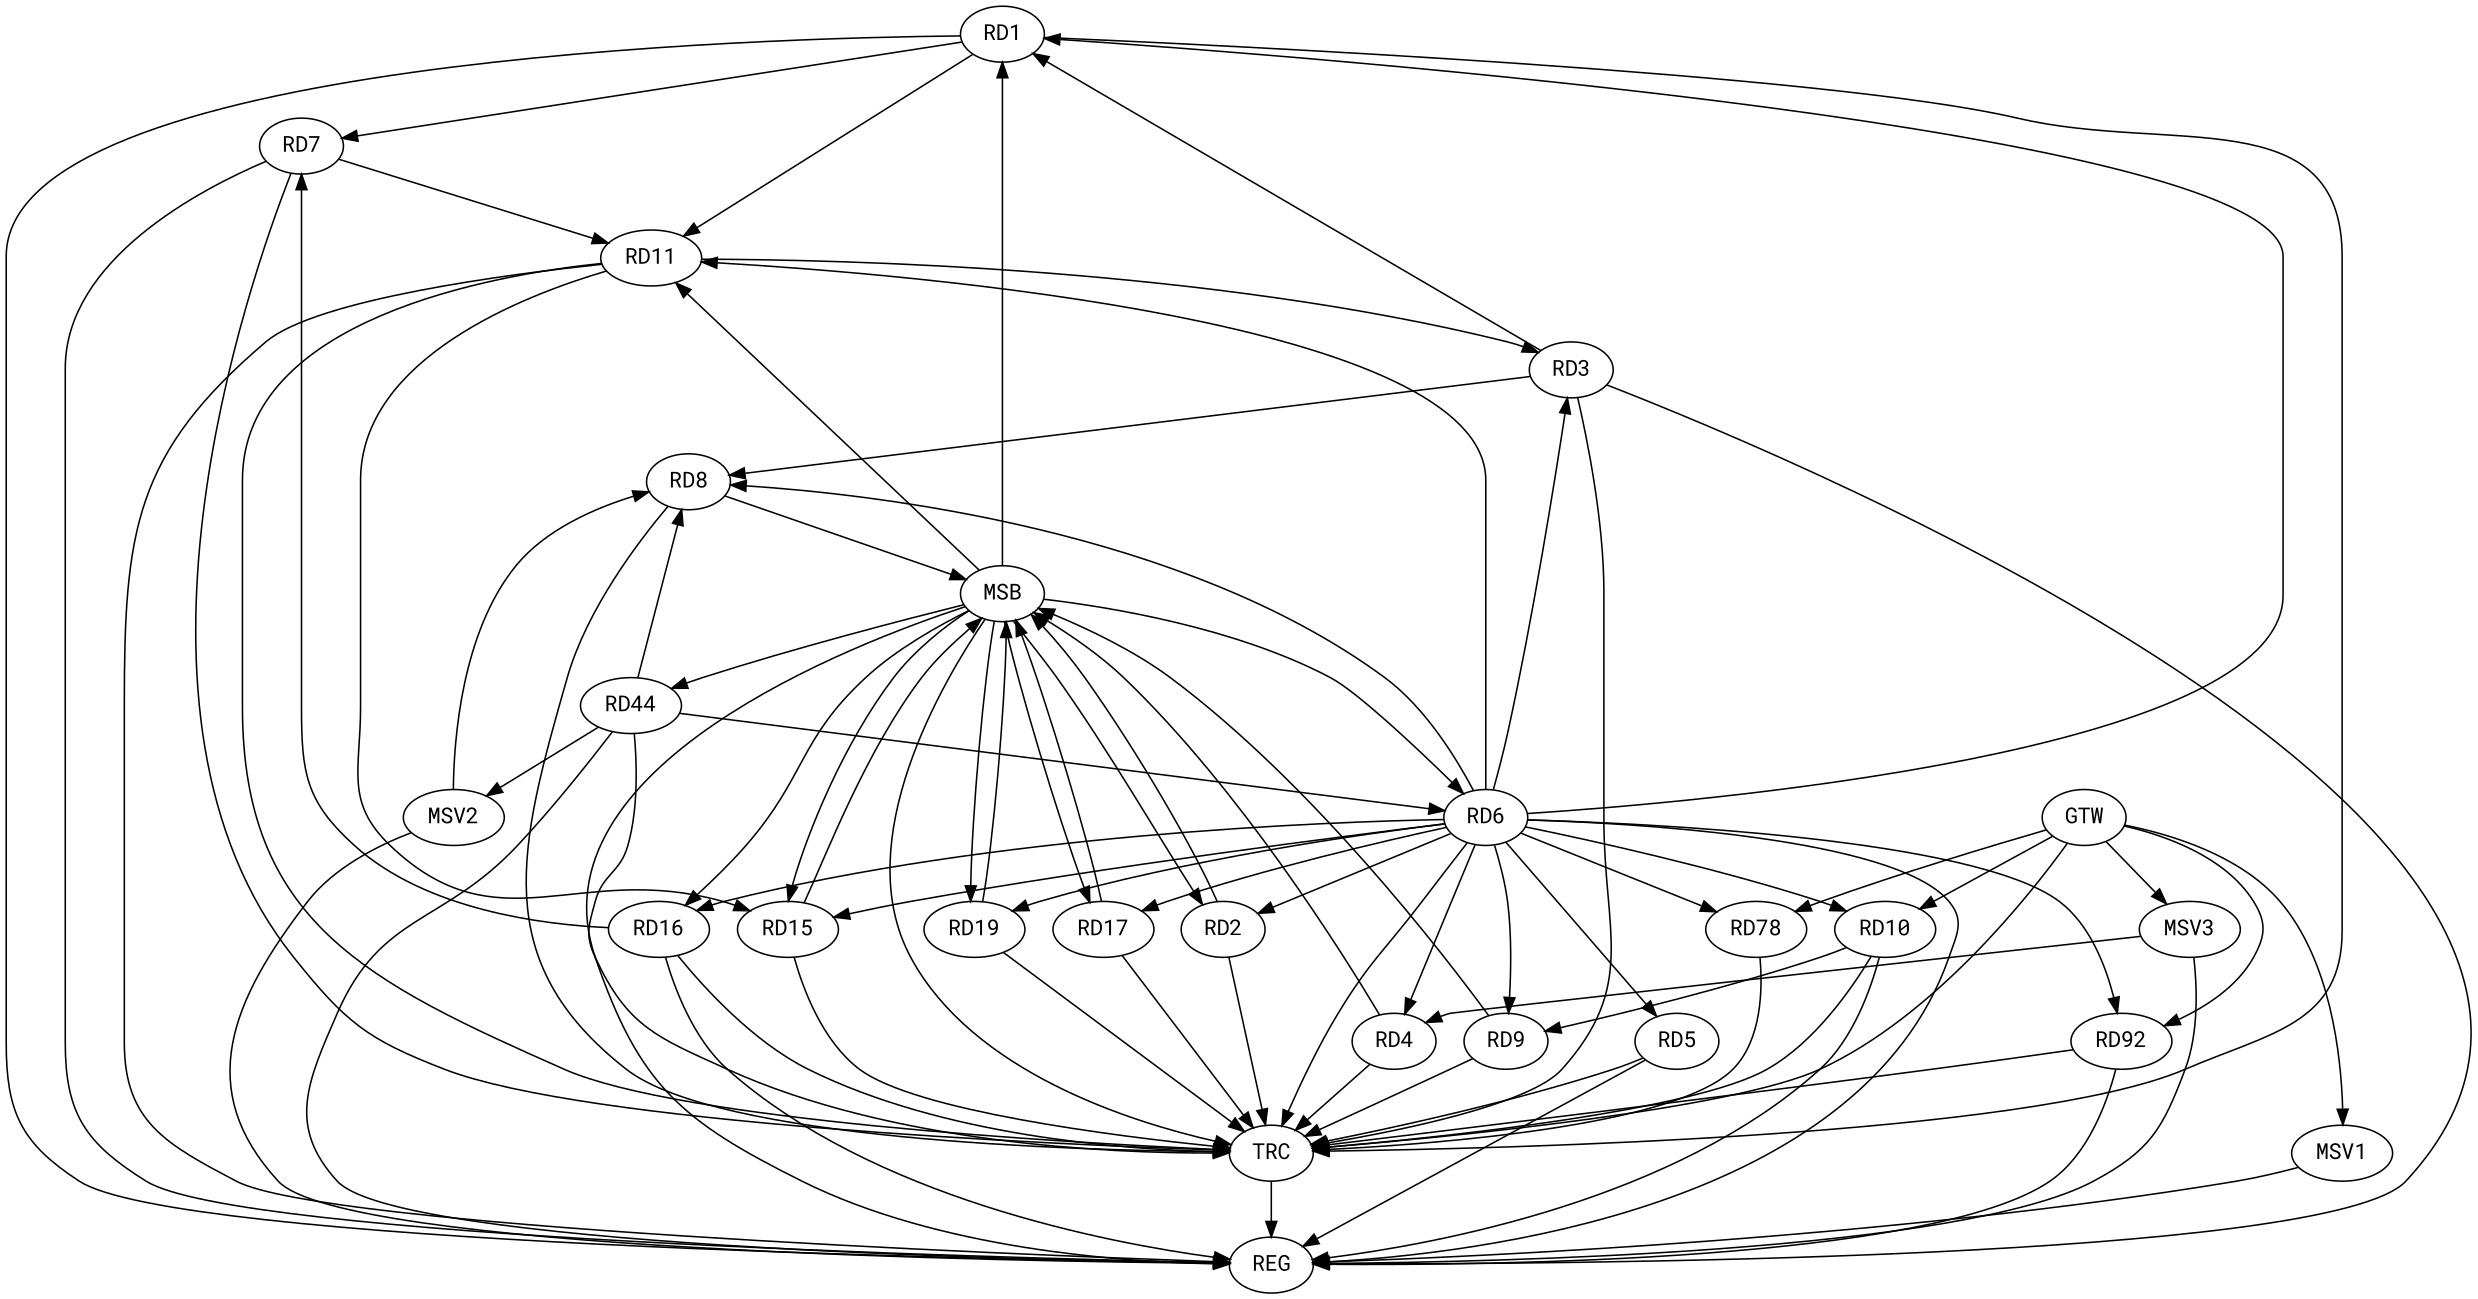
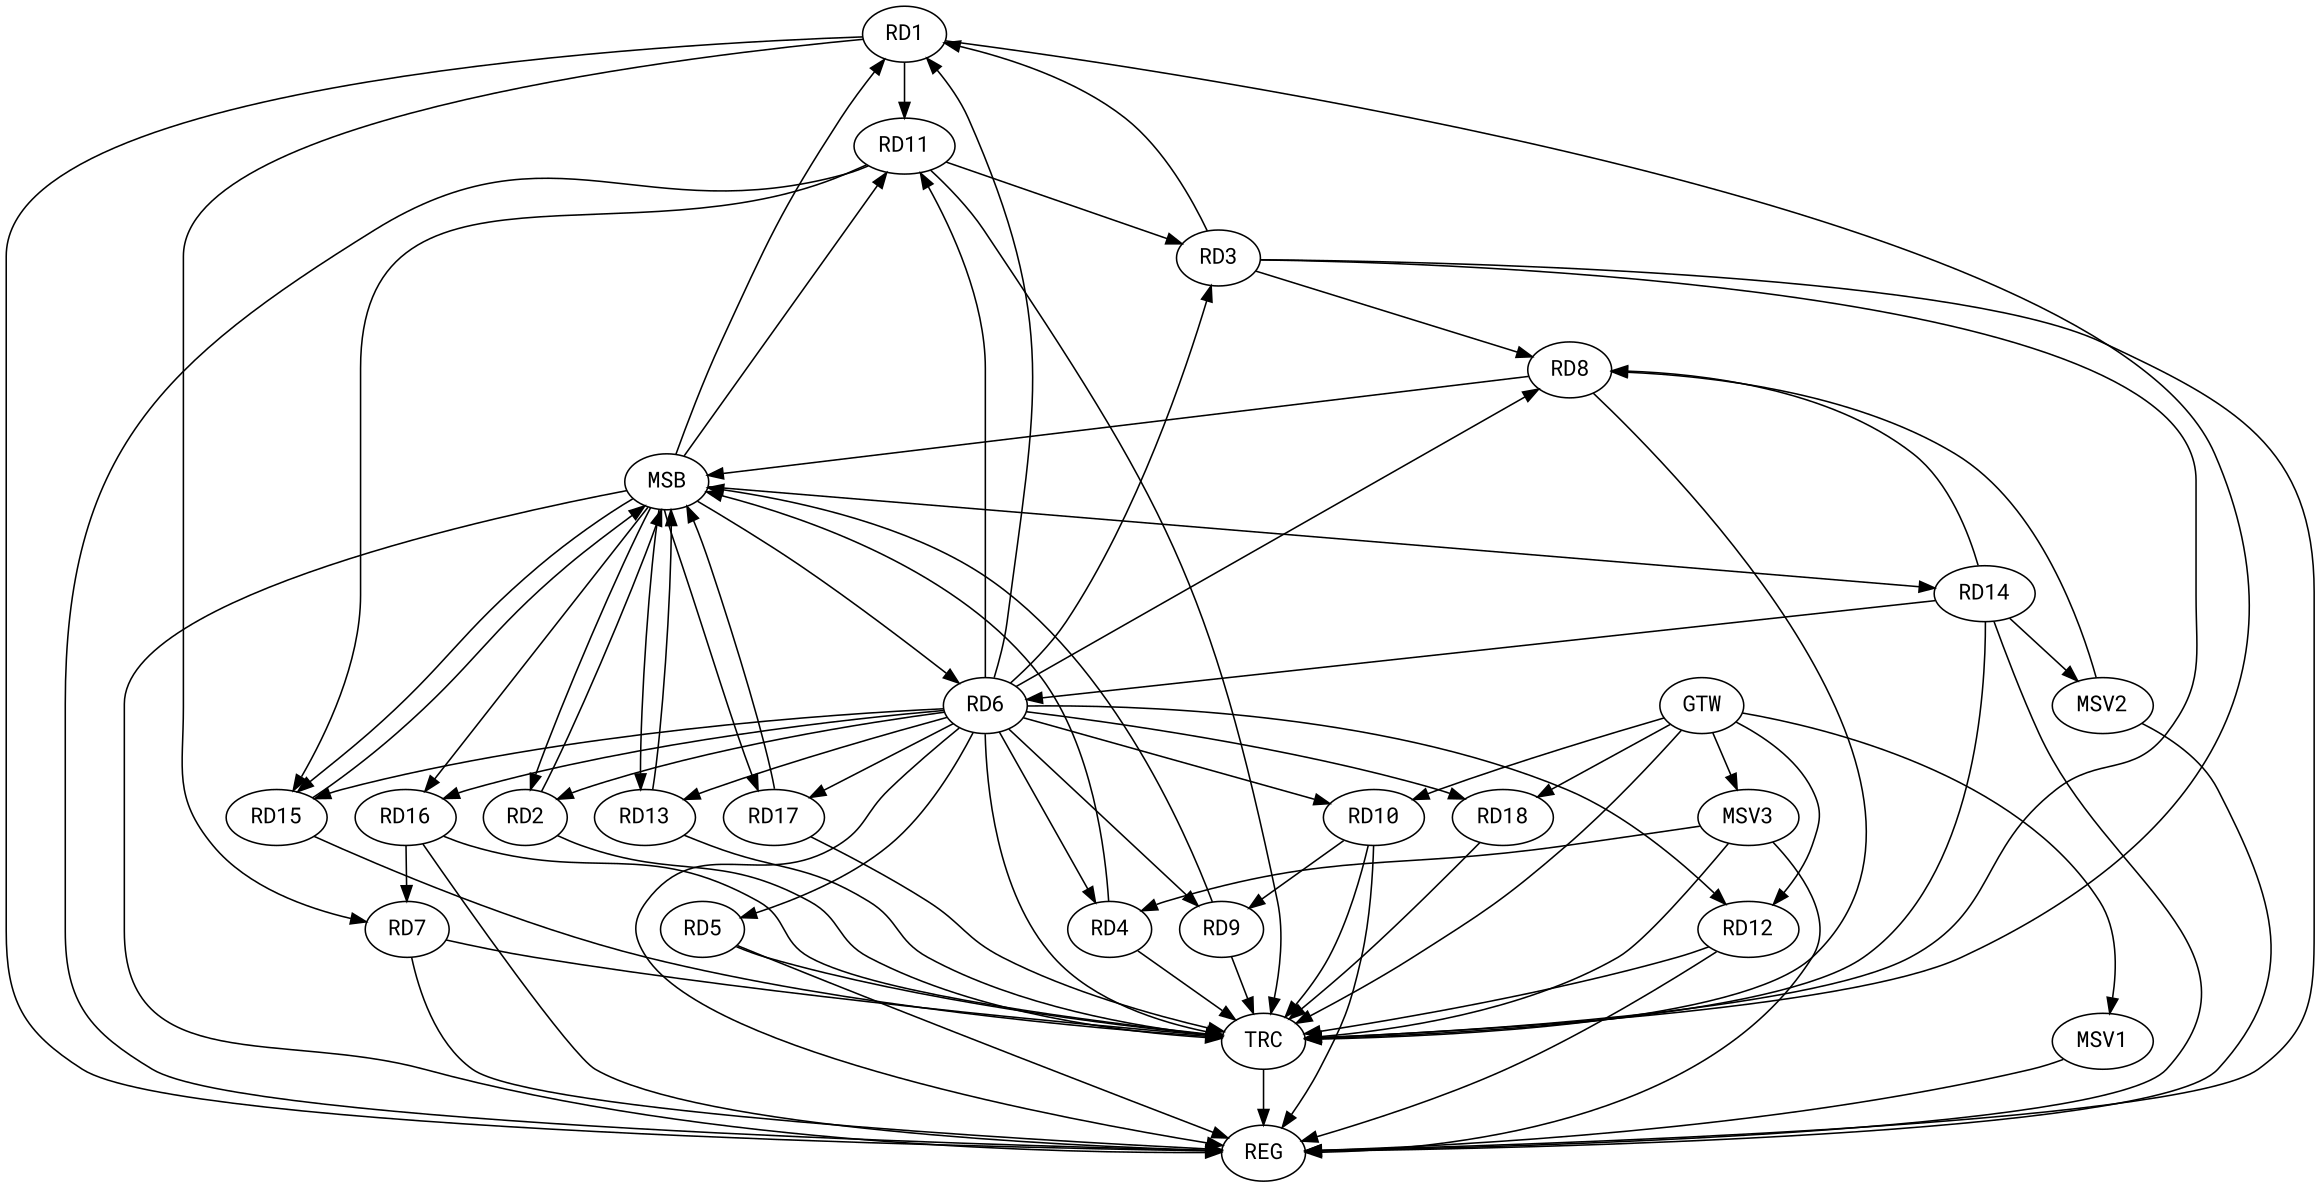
(466, 199) -> none
(631, 706) -> (1985, 594)
(974, 929) -> (645, 817)
(1756, 929) -> (1503, 817)
(912, 959) -> (1603, 965)
(2121, 1041) -> (1748, 929)
